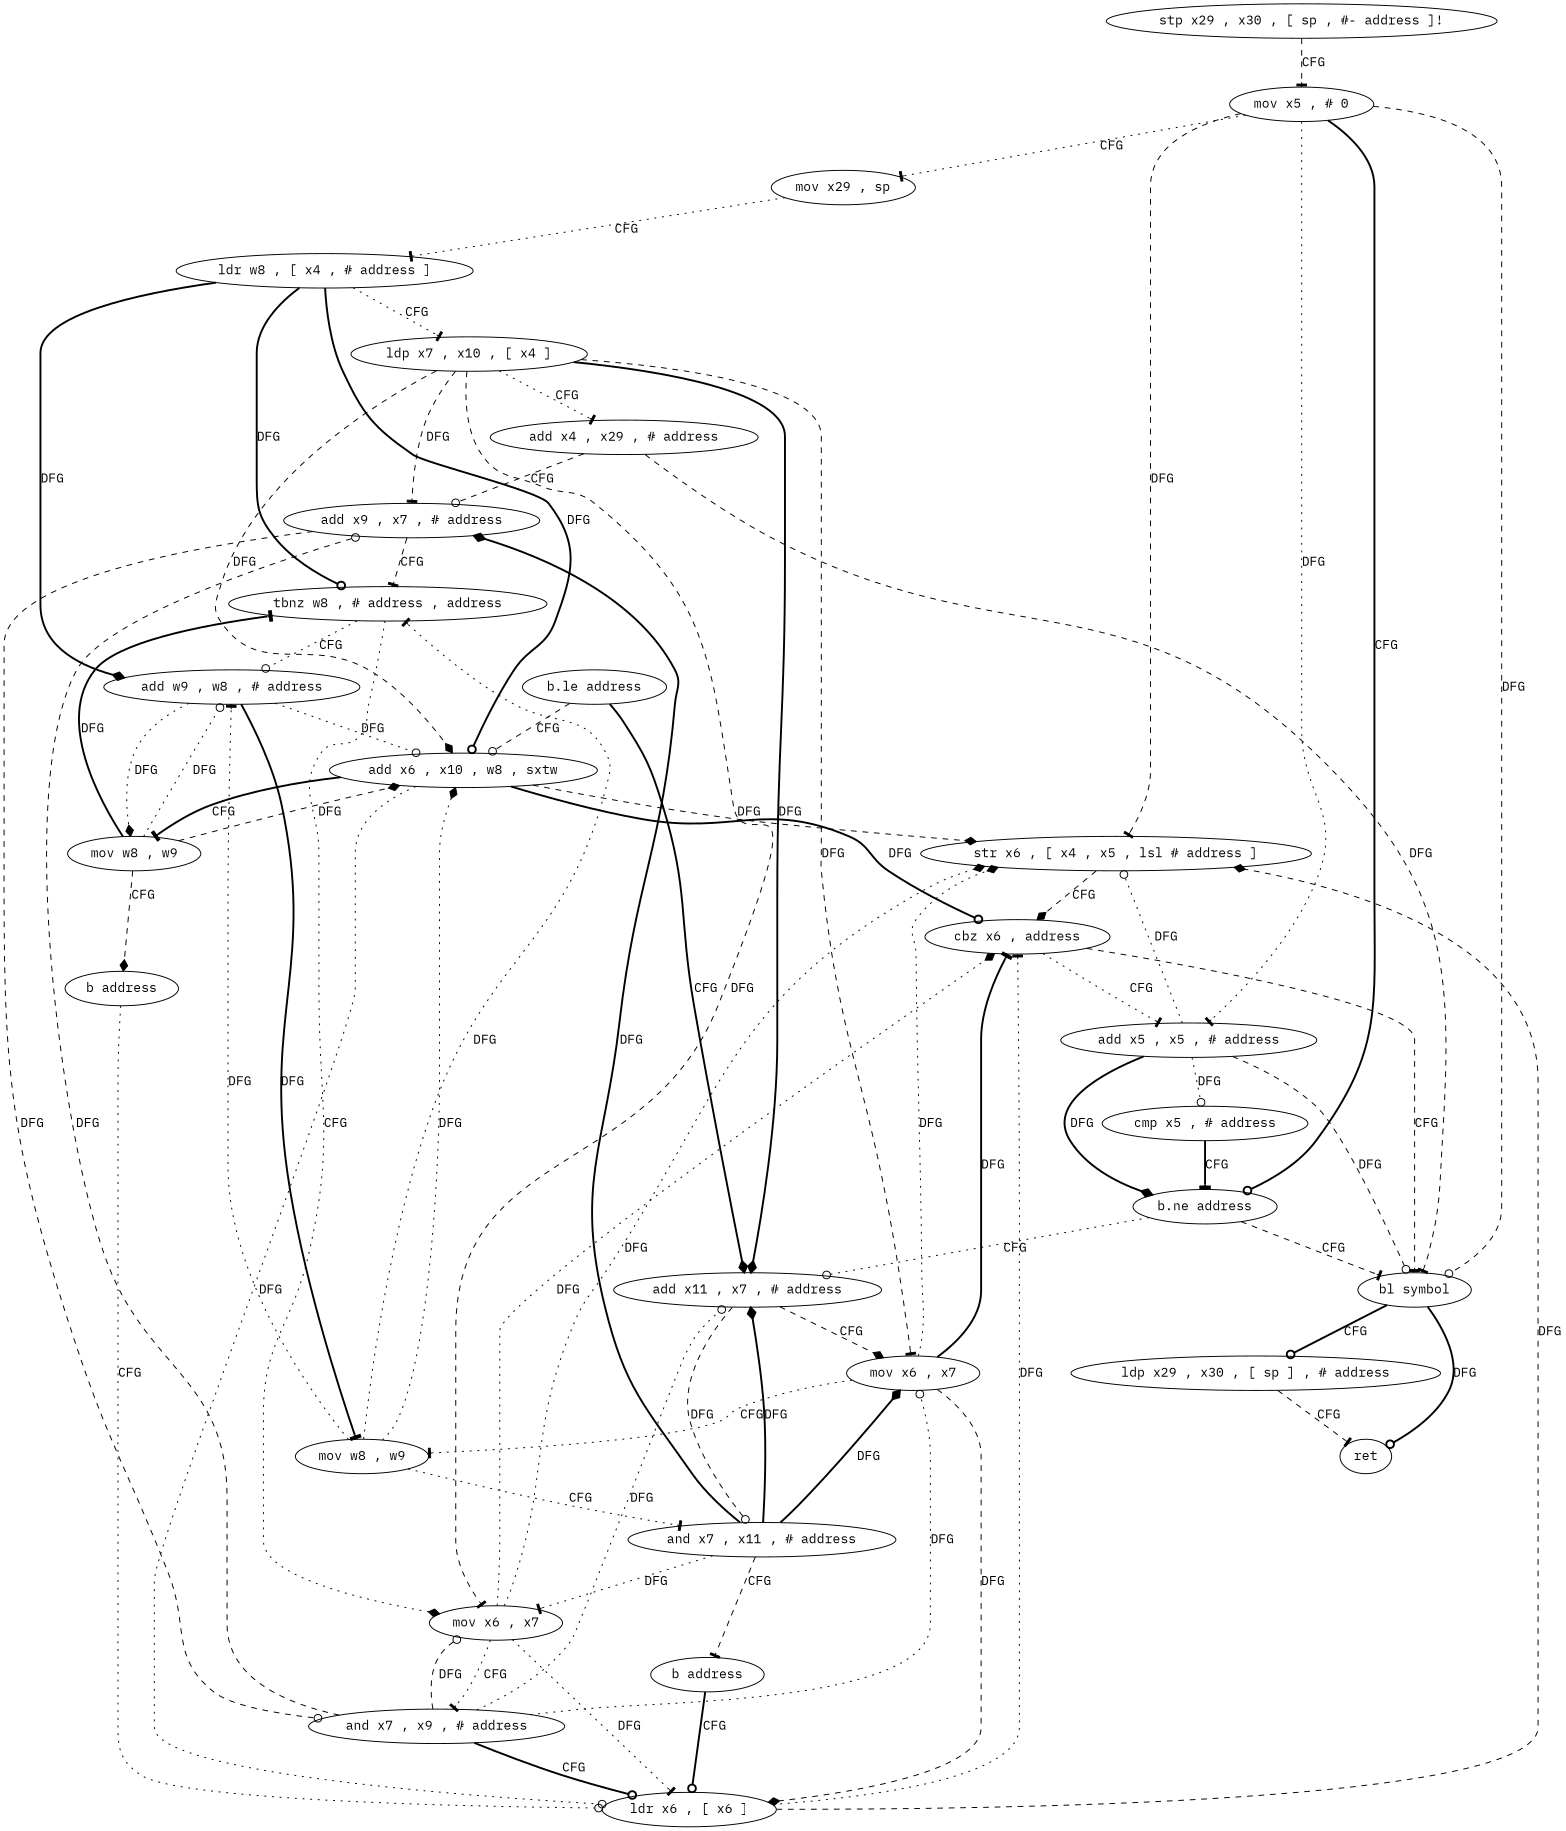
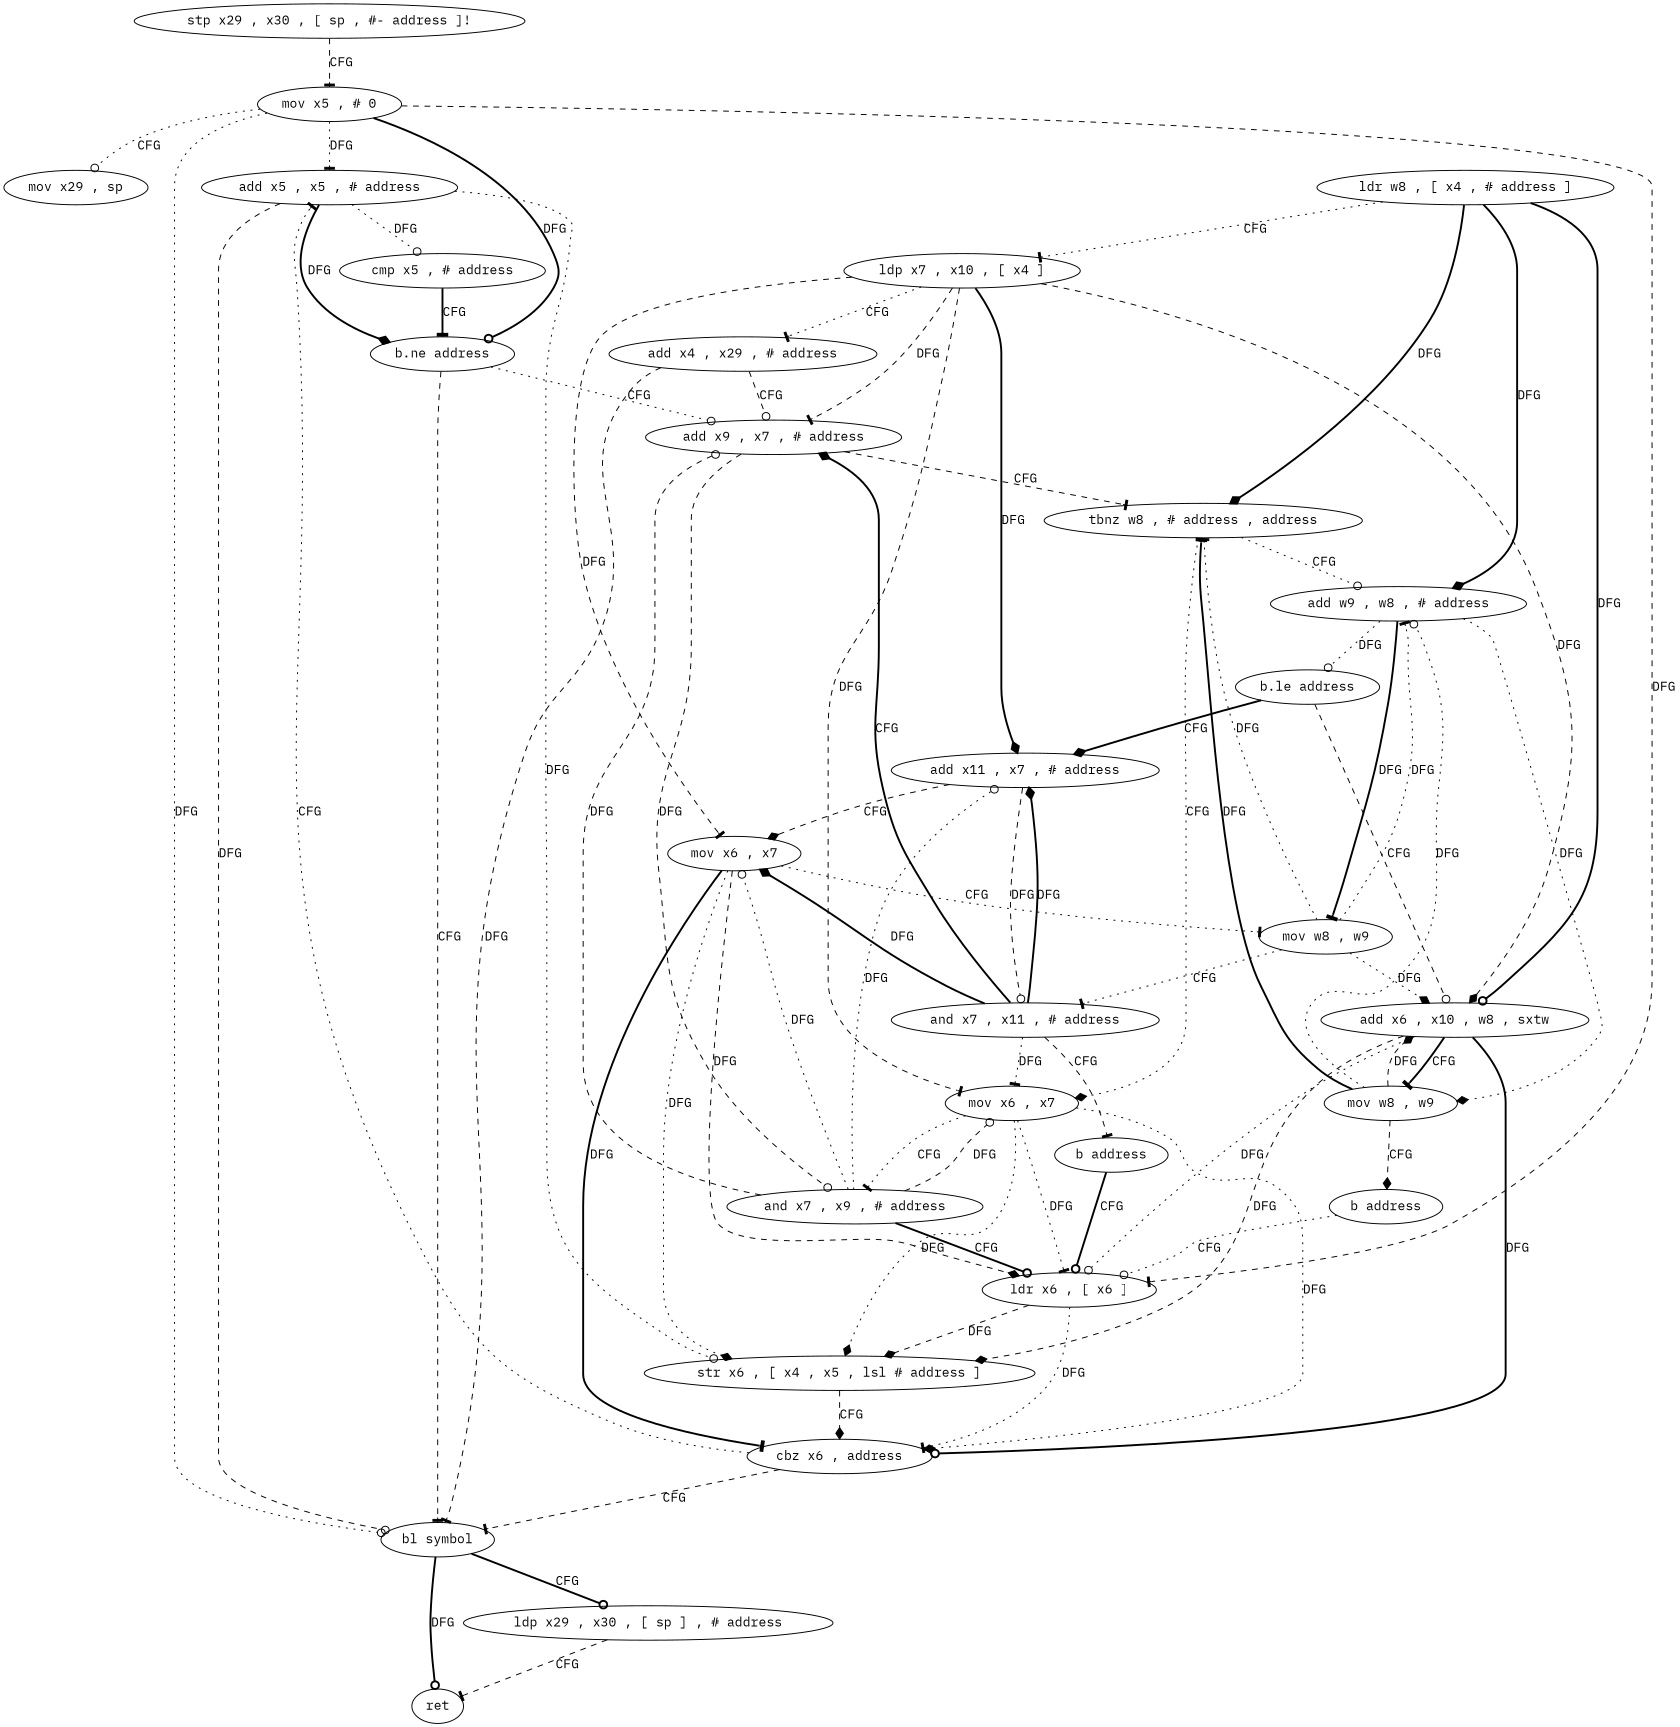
(1075, 146) -> (174, 125)
(599, 227) -> none
(257, 447) -> (1387, 376)
(1151, 449) -> (1652, 273)
(1386, 645) -> (555, 229)
(1502, 656) -> (175, 871)
(344, 727) -> (1356, 643)
(631, 1040) -> (887, 729)
(990, 1246) -> (599, 394)
